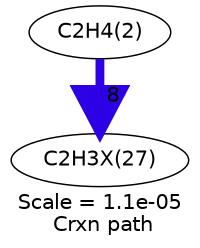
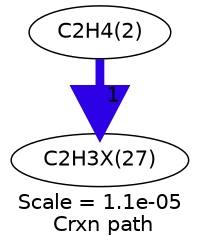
(110, 96) -> (110, 96)
